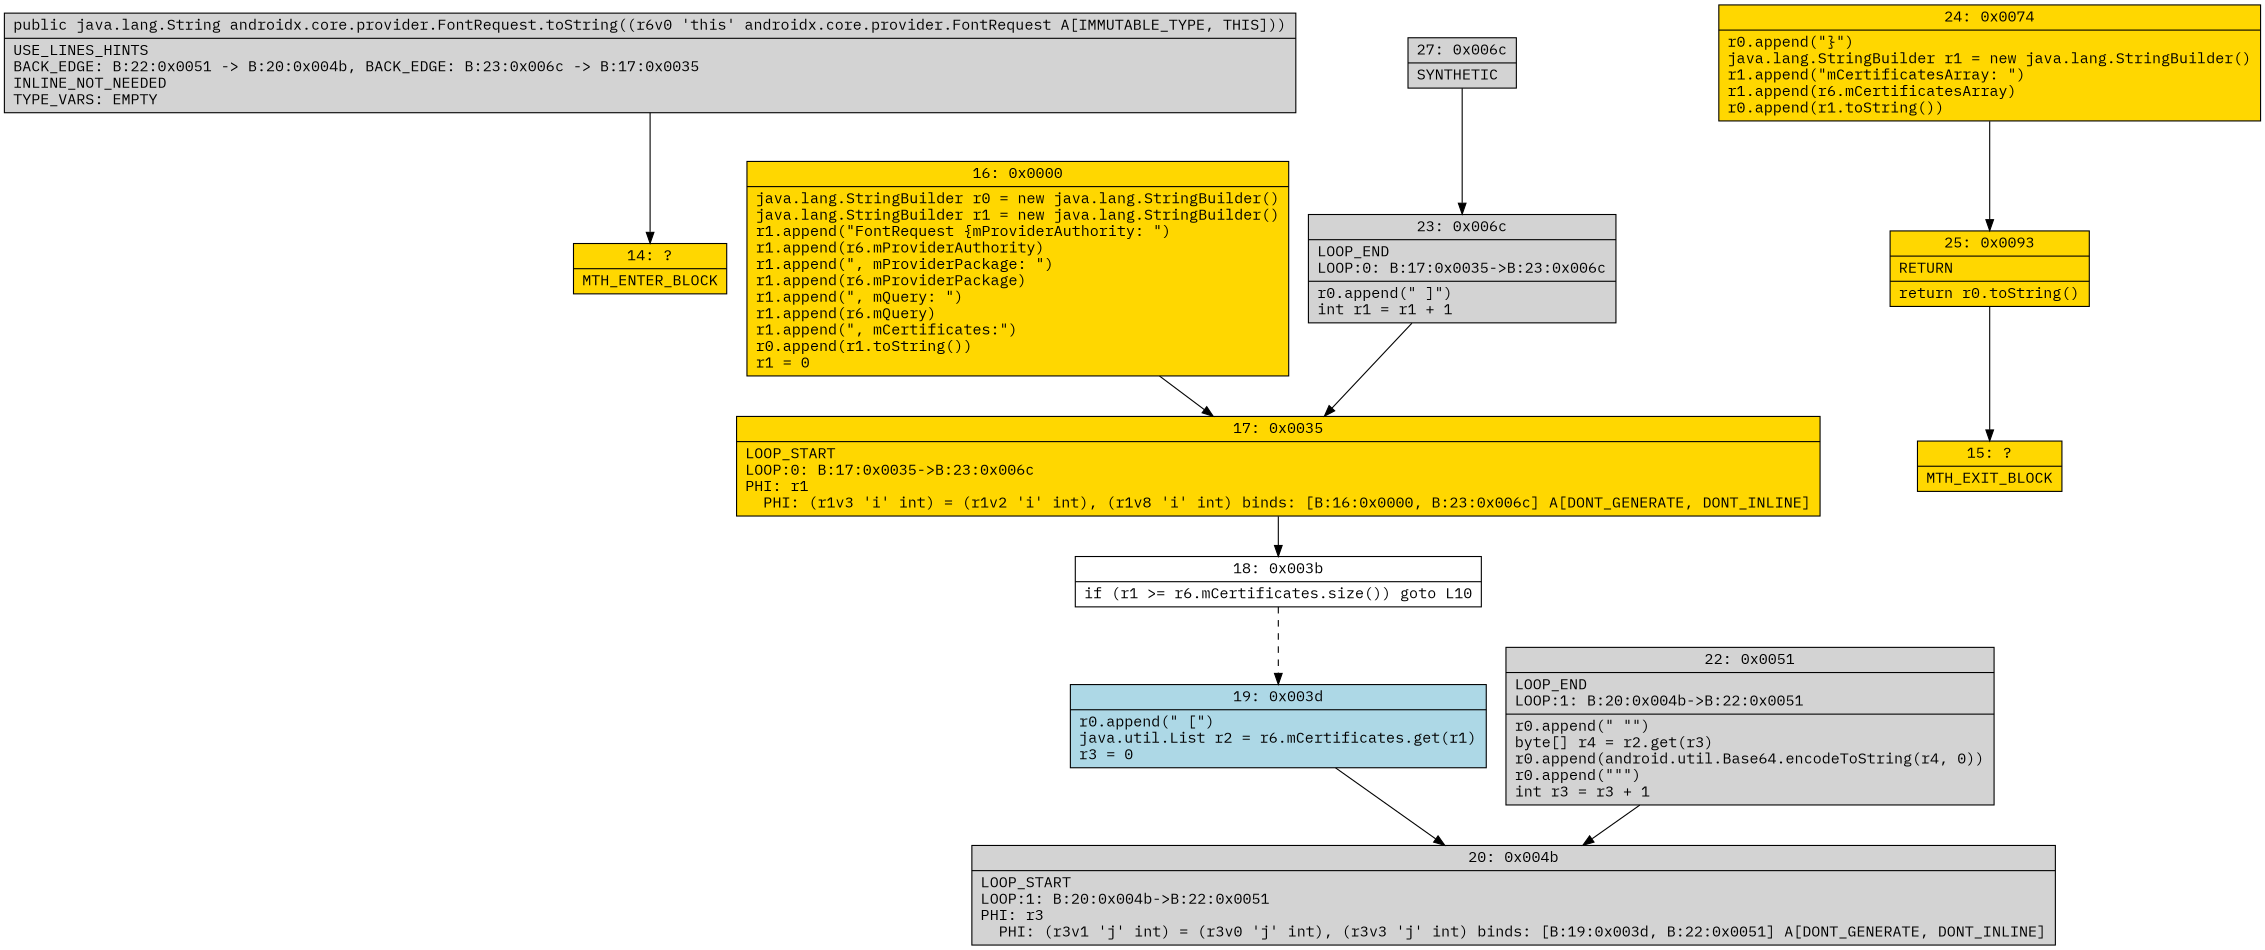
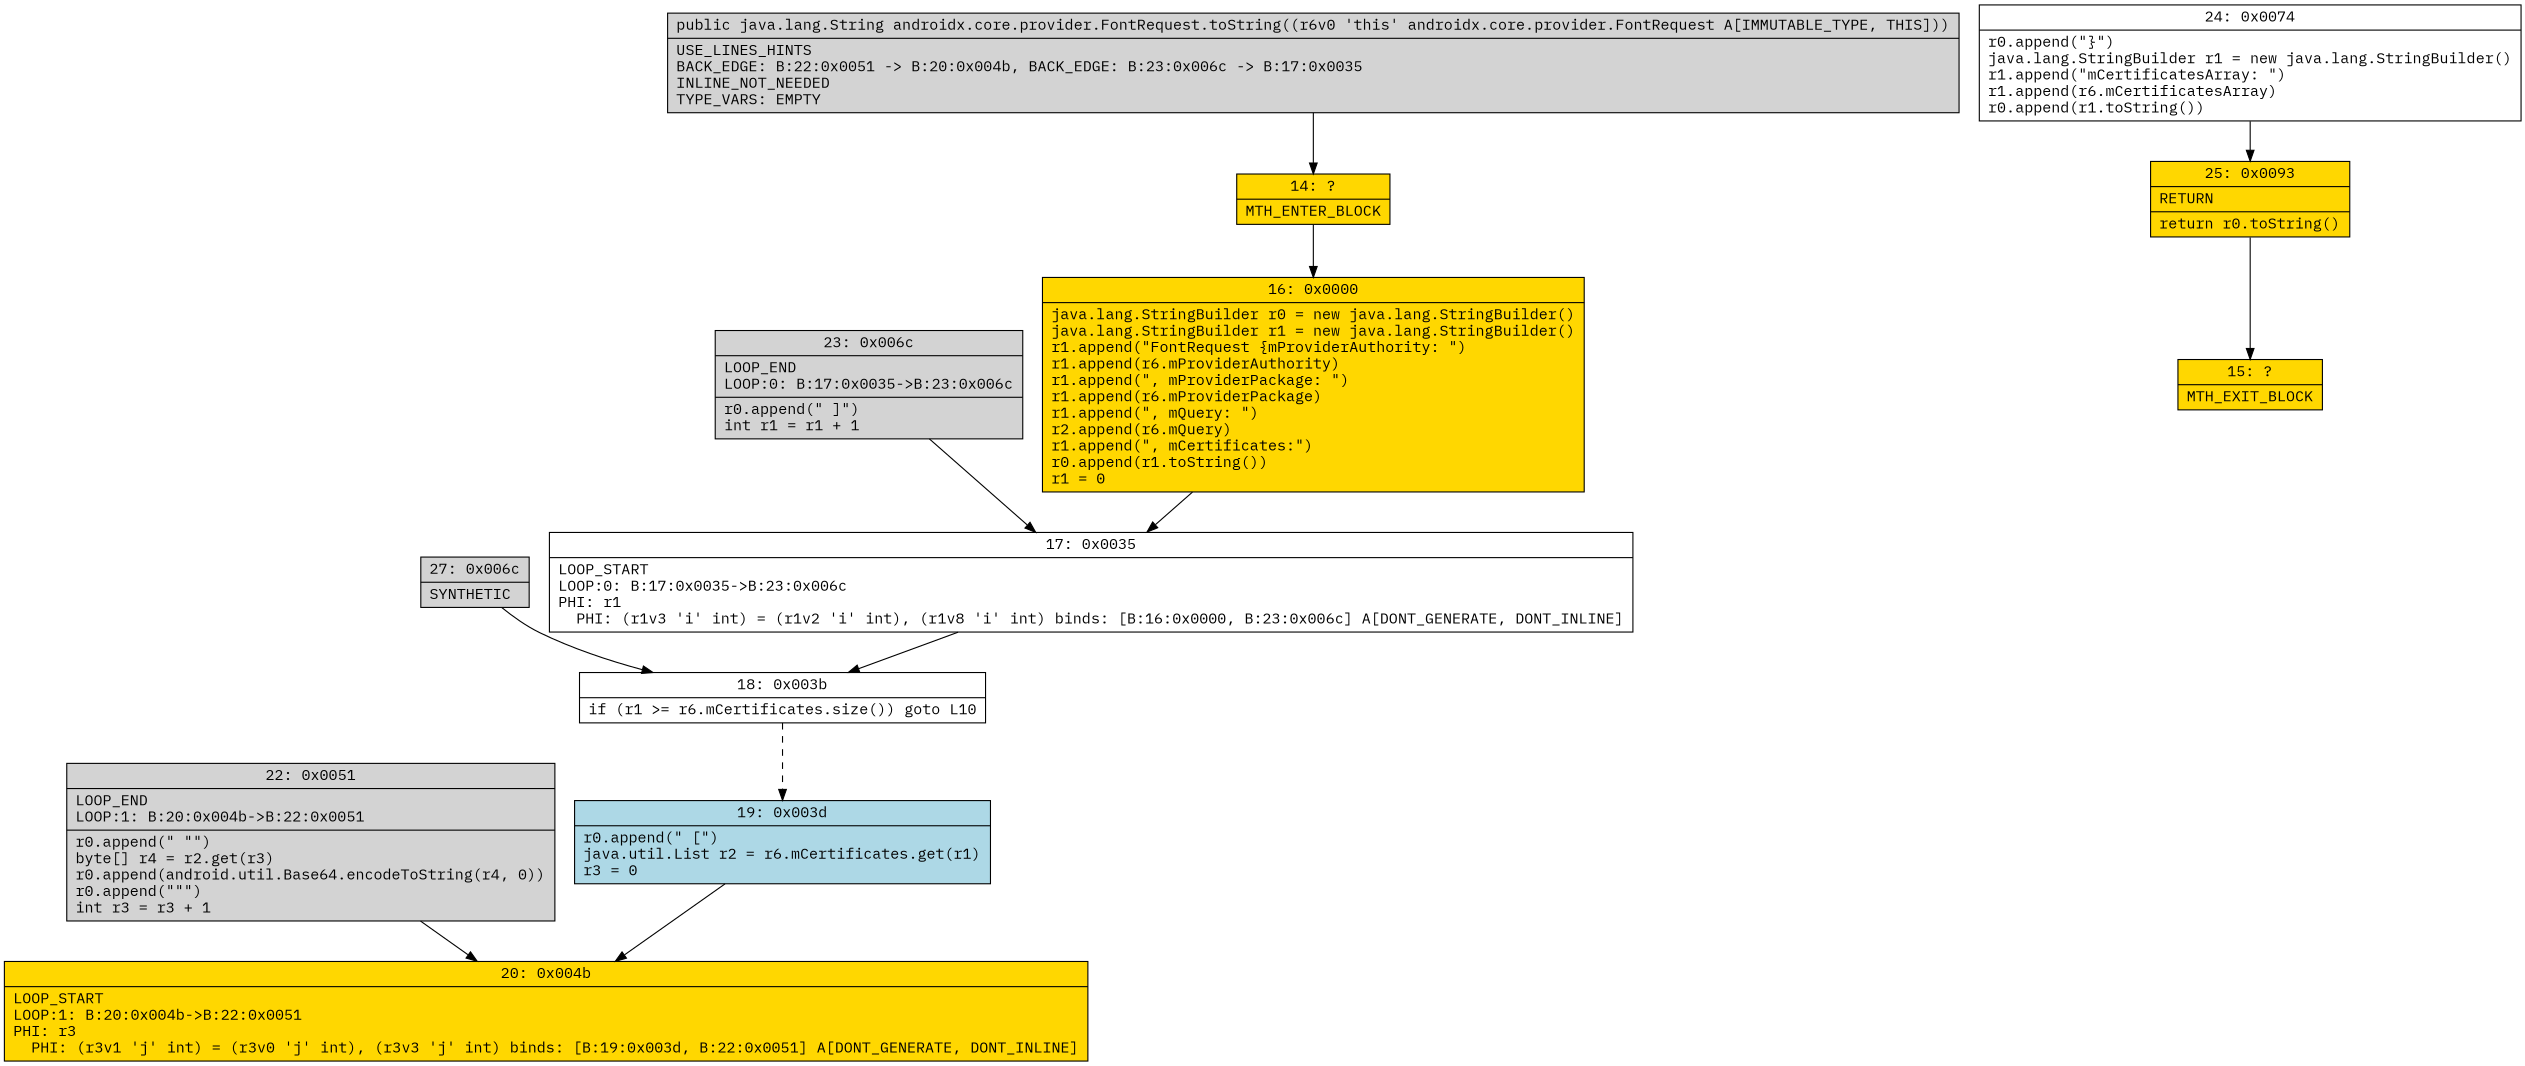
(1990, 63) -> (2250, 63)
(1462, 146) -> (569, 645)
none -> (1313, 246)
(847, 314) -> (1142, 430)
(1278, 466) -> (1091, 582)
(1514, 895) -> (546, 1011)
